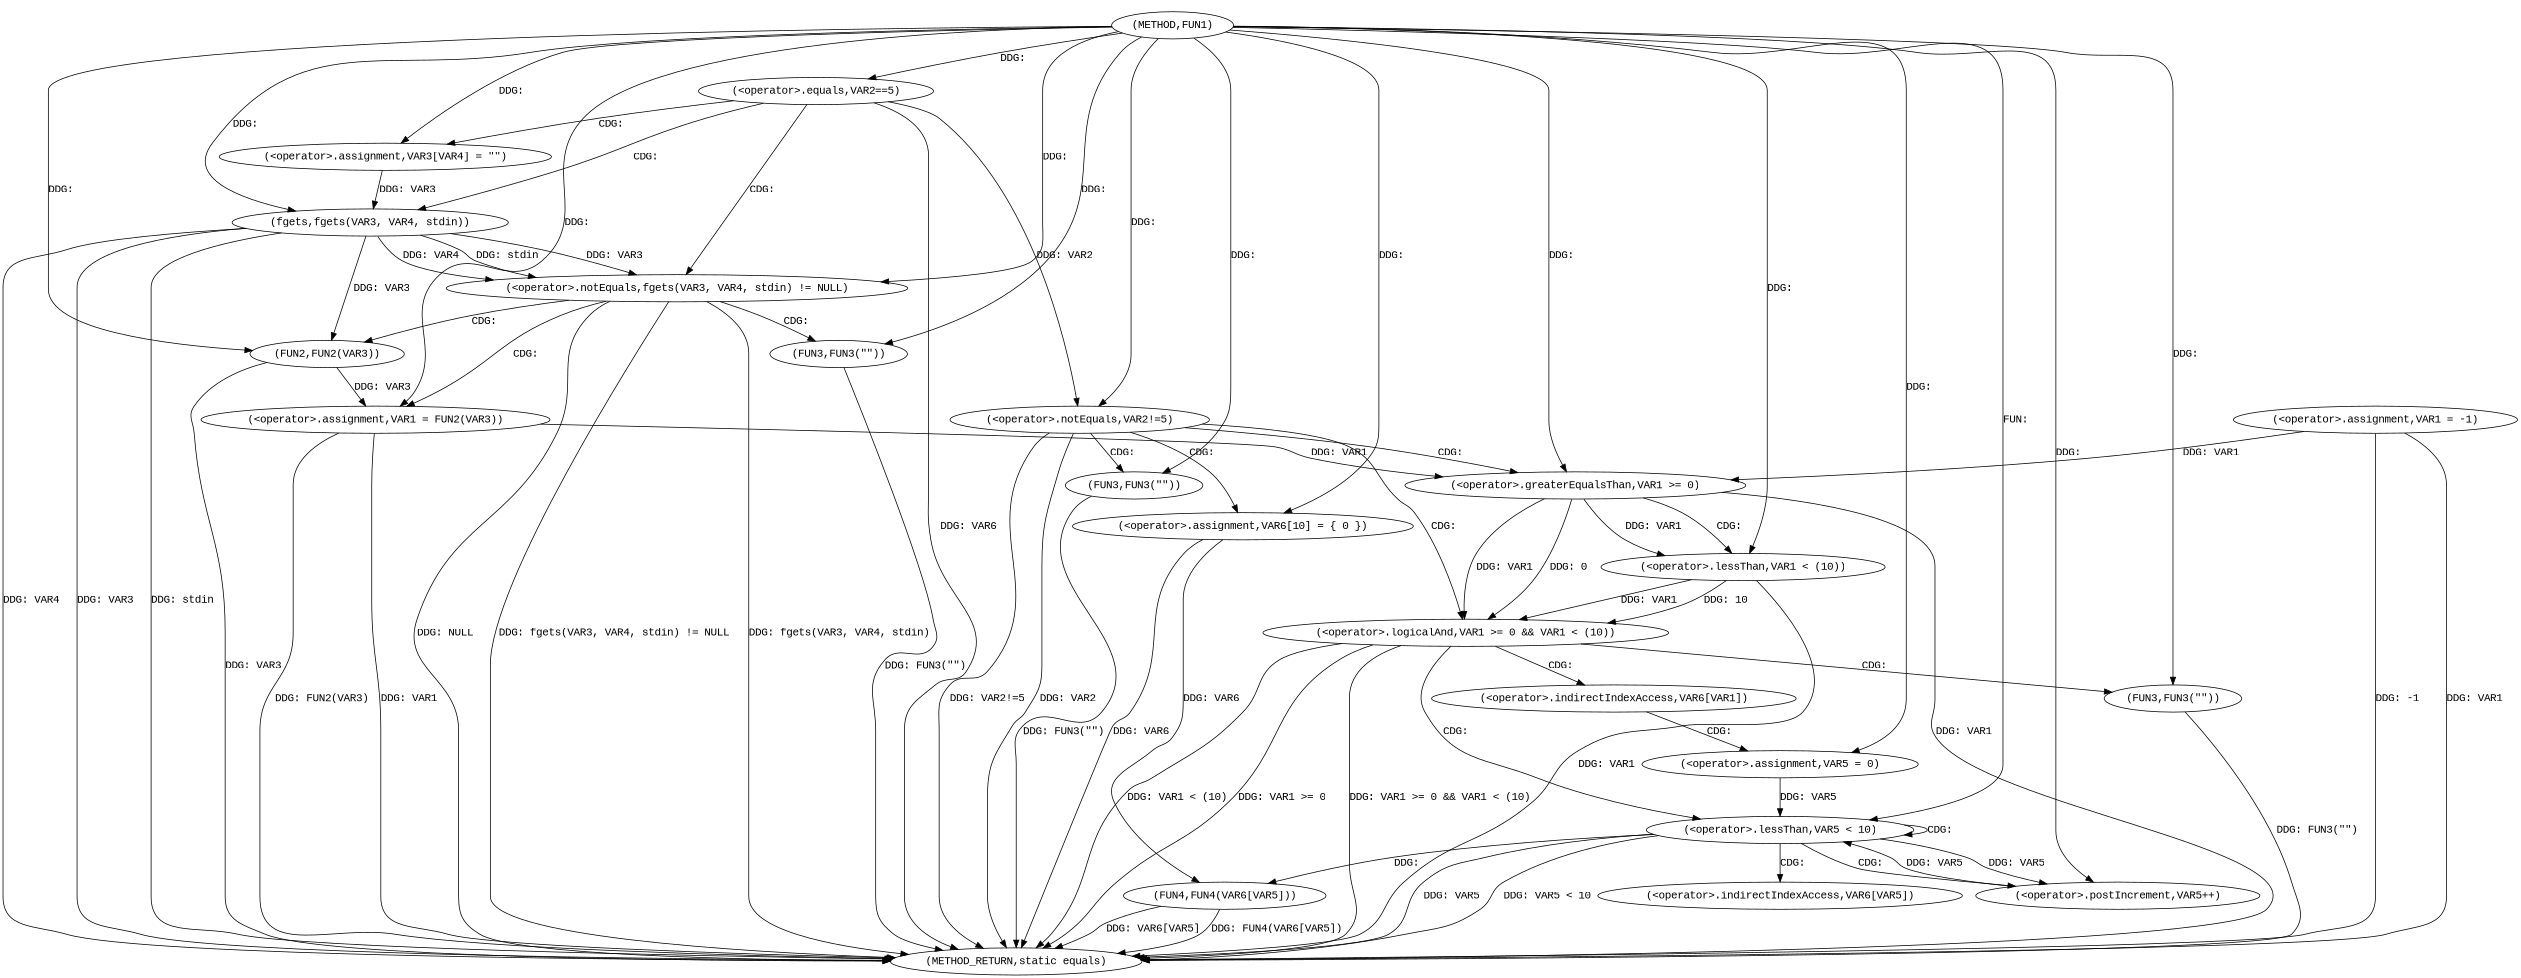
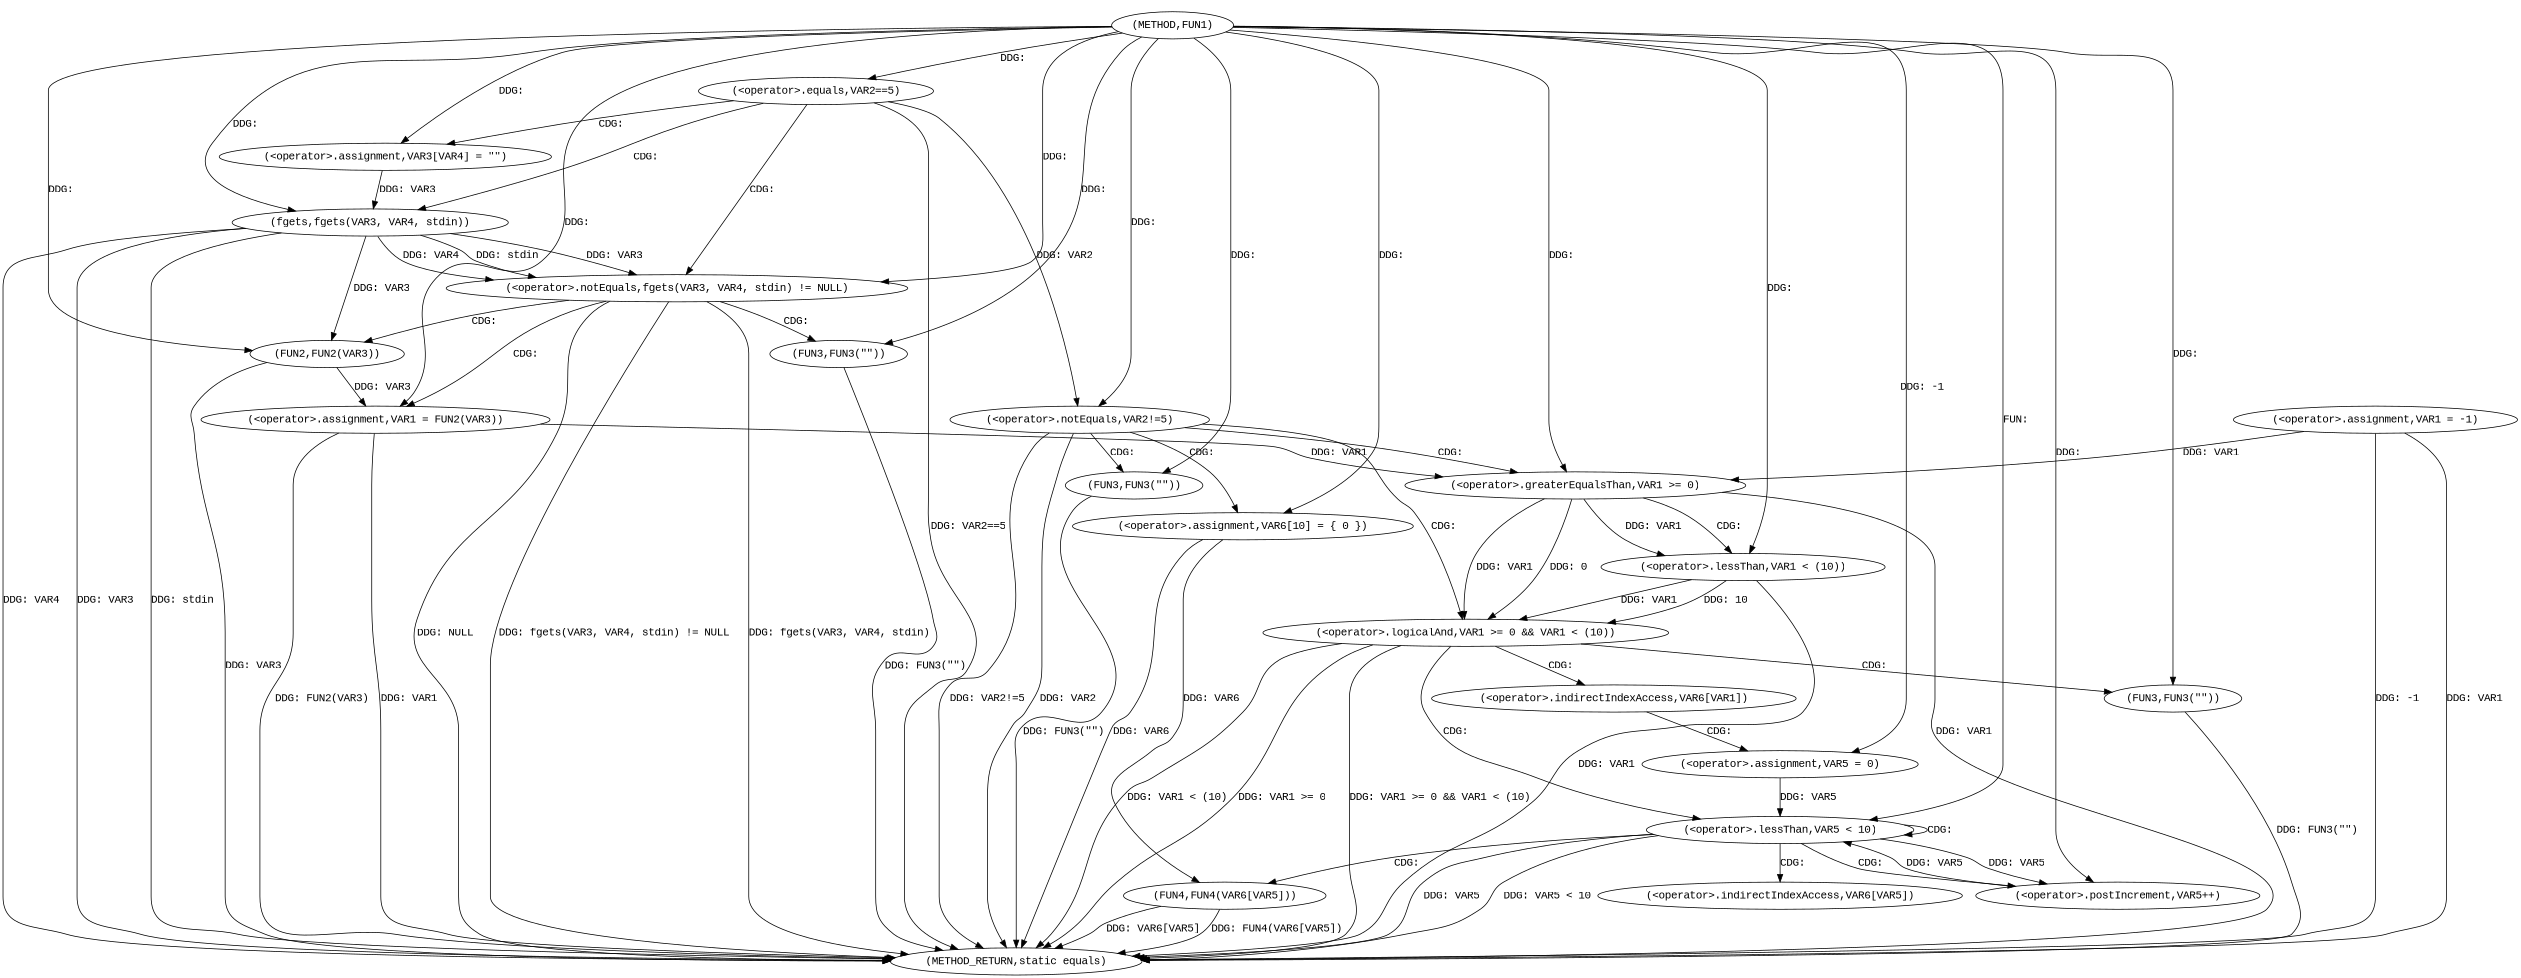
(1922, 387) -> (1922, 387)
(969, 526) -> (969, 526)
(1410, 863) -> (1410, 863)
